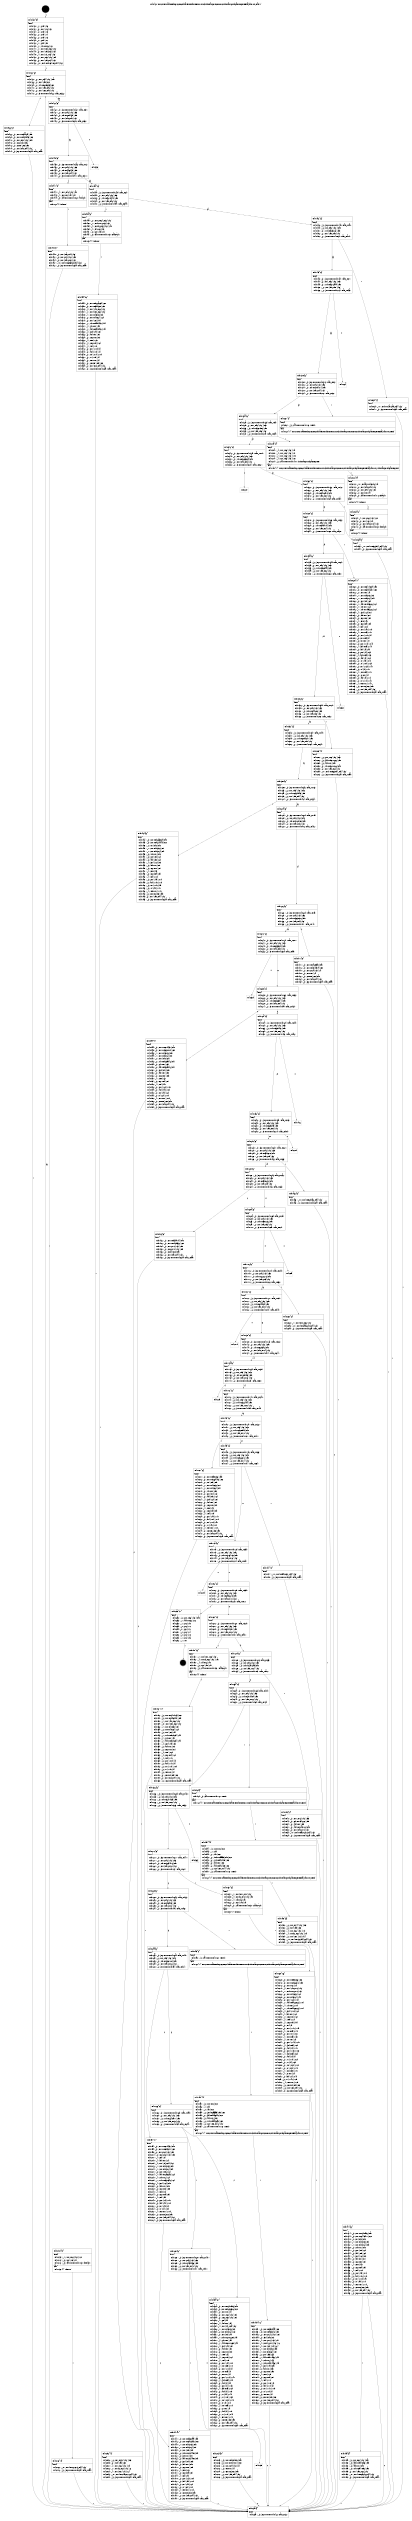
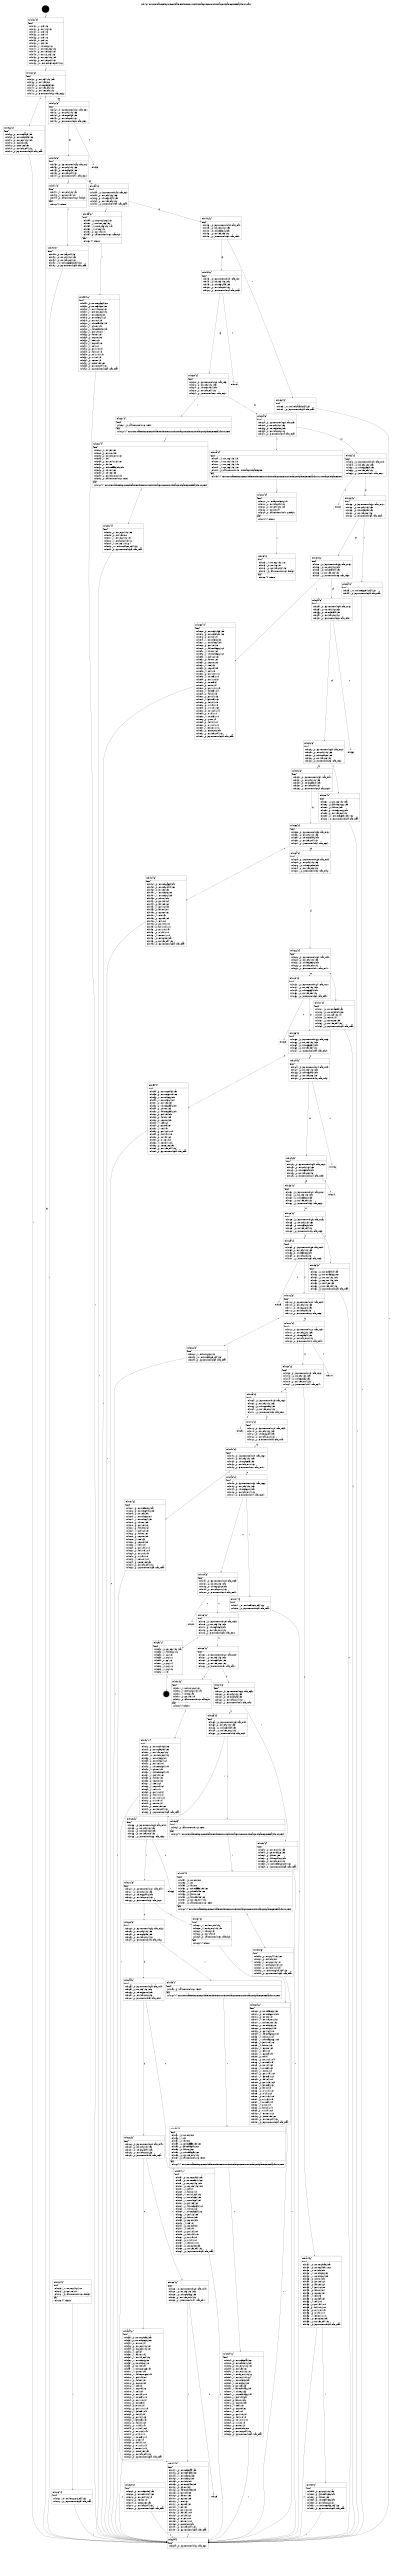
none -> (150, 465)
(308, 1199) -> none
none -> (304, 1822)
